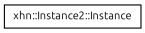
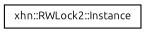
(73, 17) -> (73, 17)
